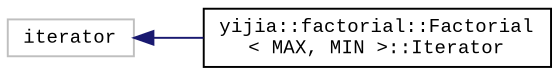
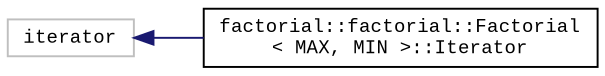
(377, 38) -> (401, 38)
